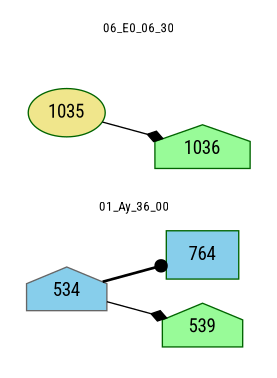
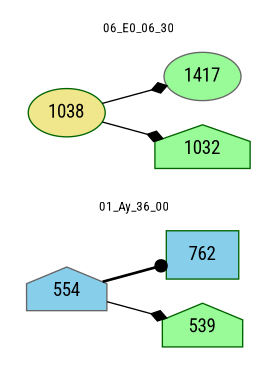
none -> (203, 76)
(67, 113) -> (67, 113)
(203, 149) -> (203, 149)
(203, 255) -> (203, 255)
(67, 291) -> (67, 291)
